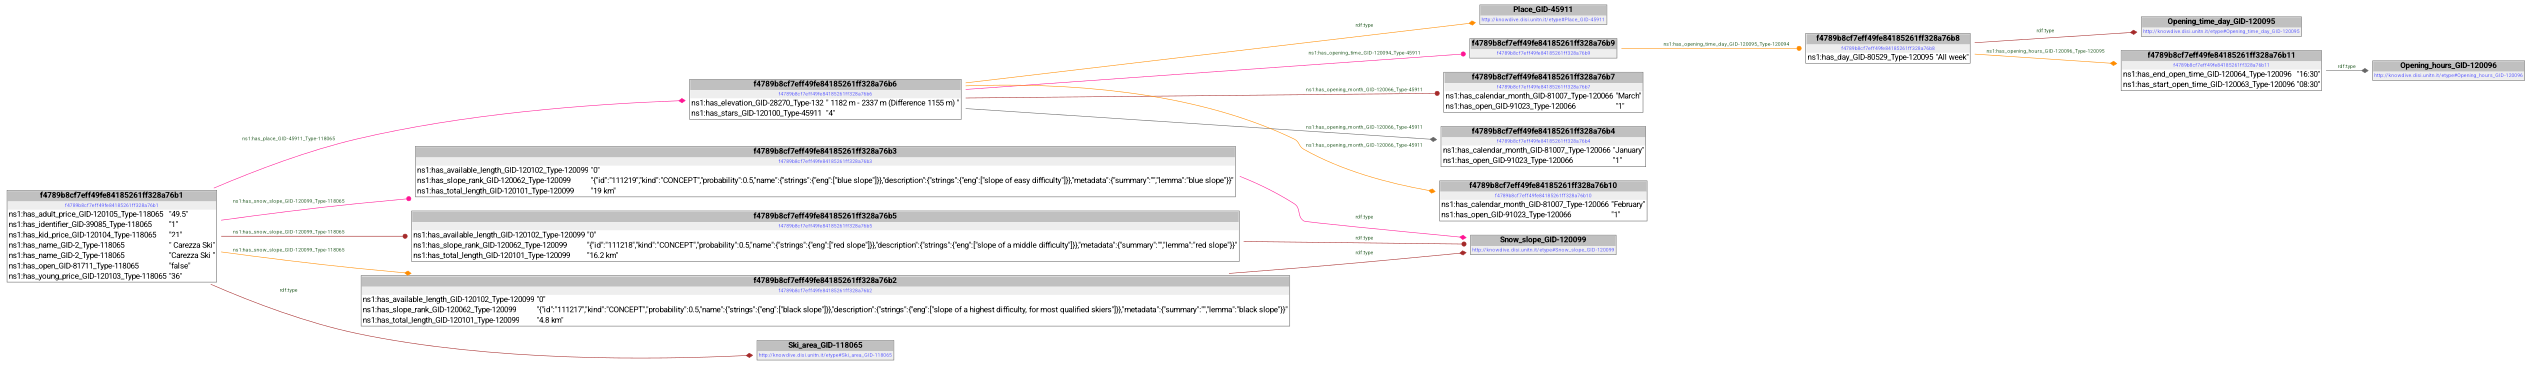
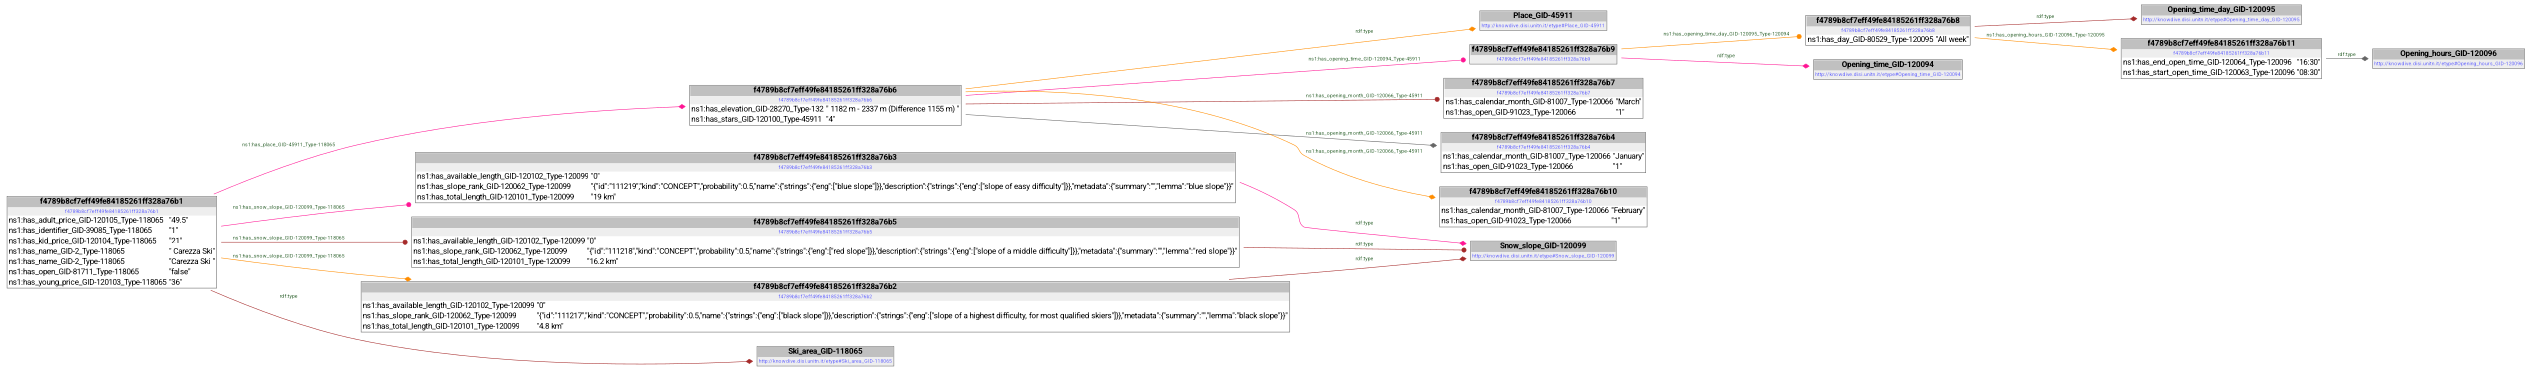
none -> (1888, 70)
